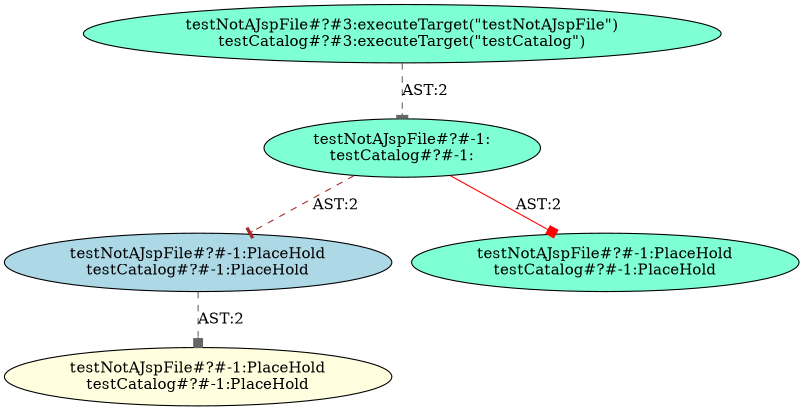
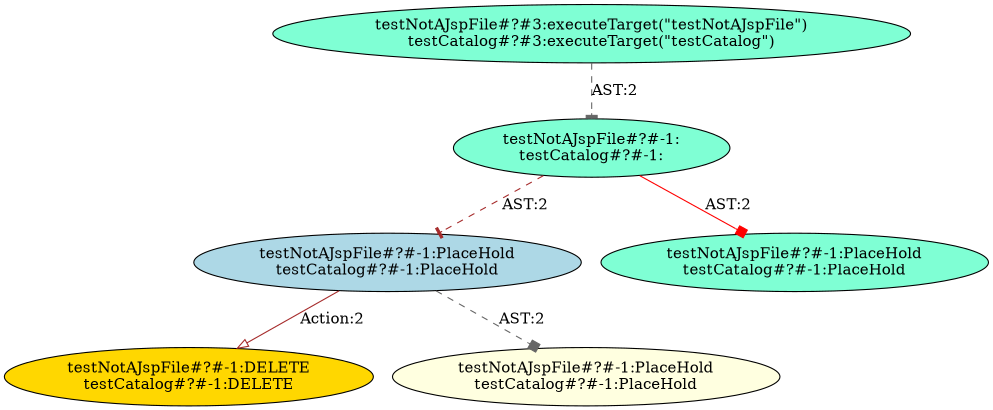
none -> (189, 377)
